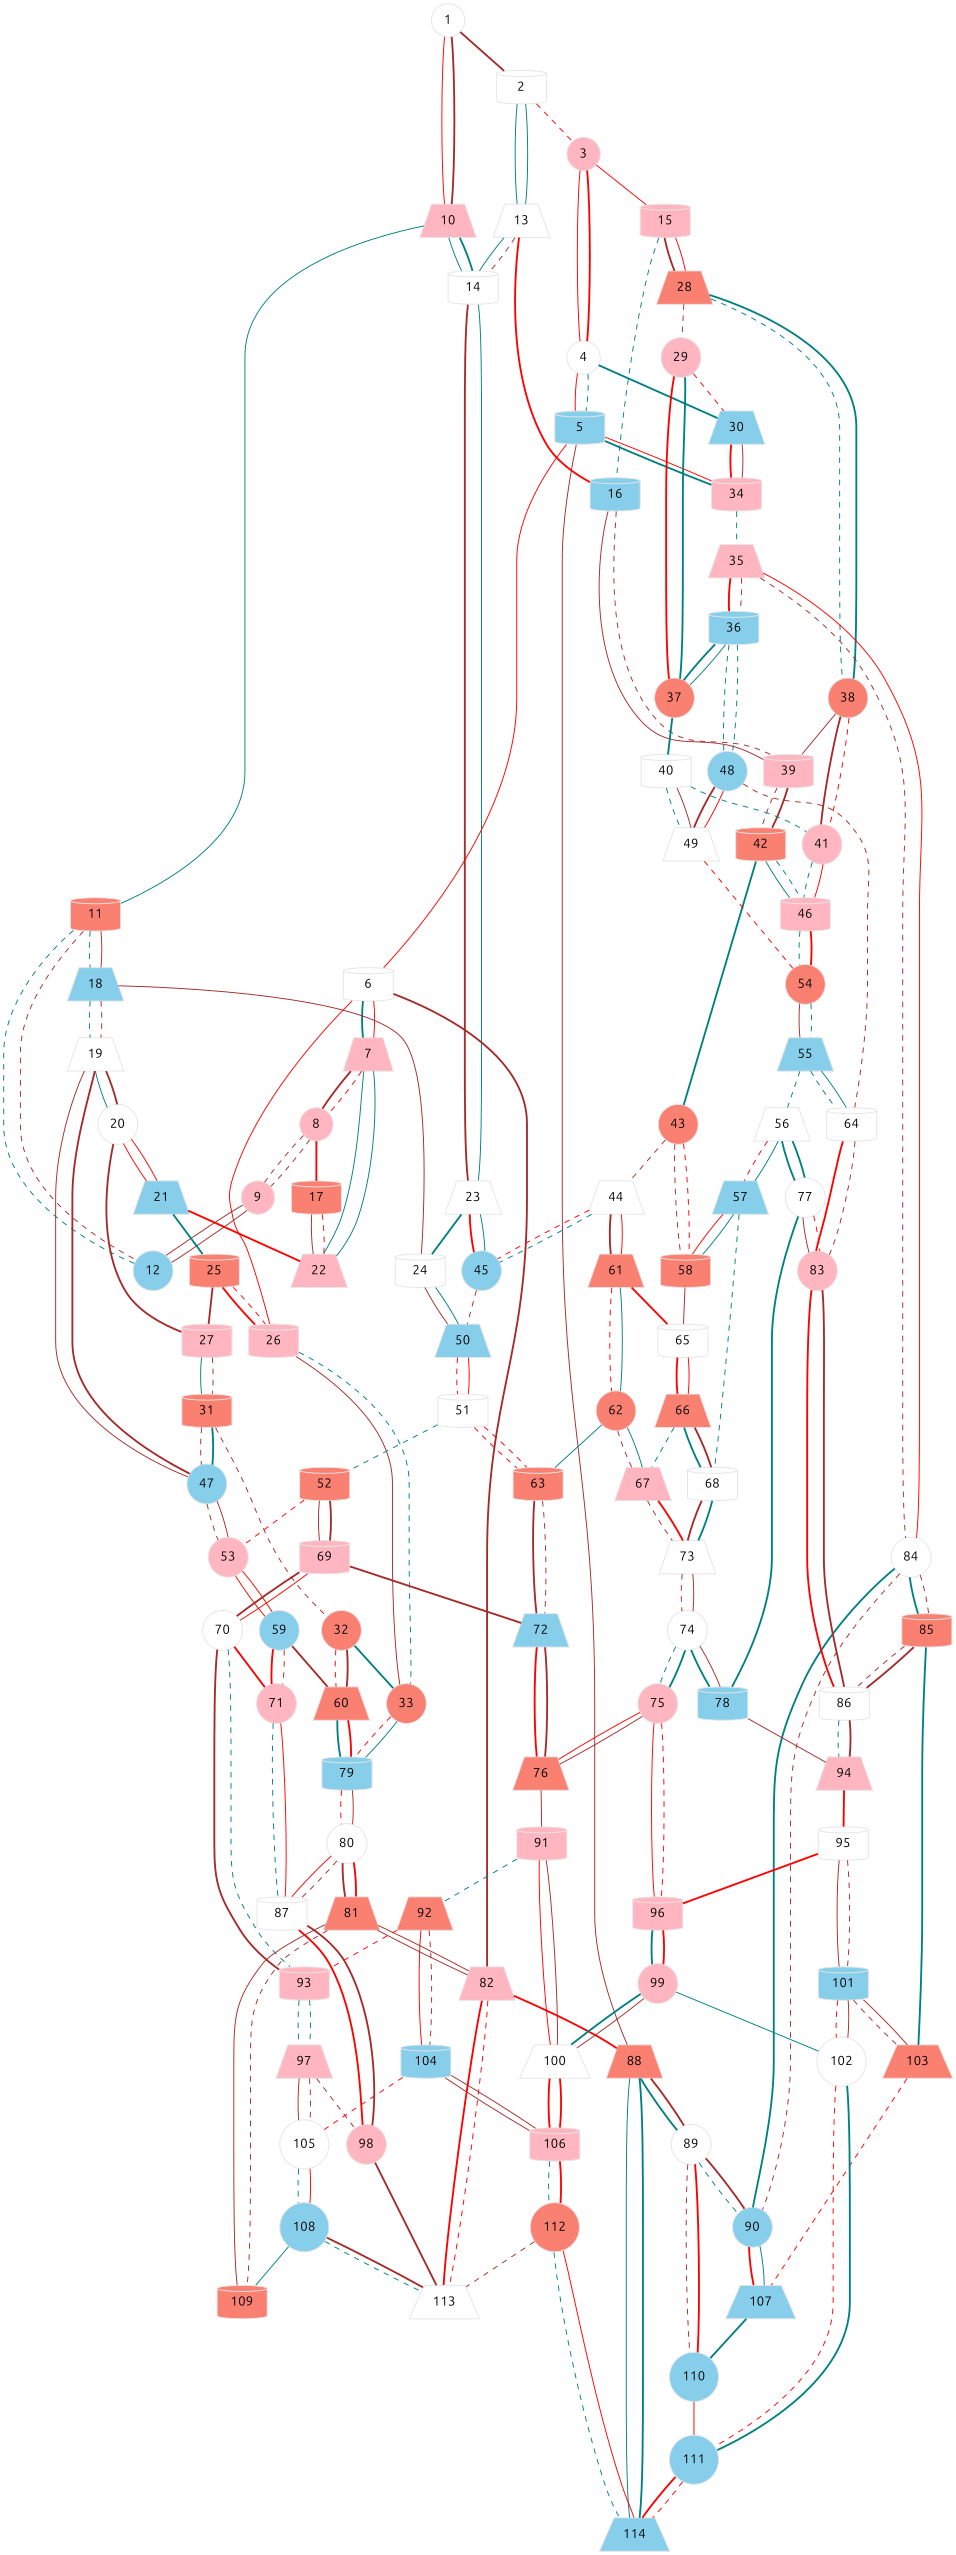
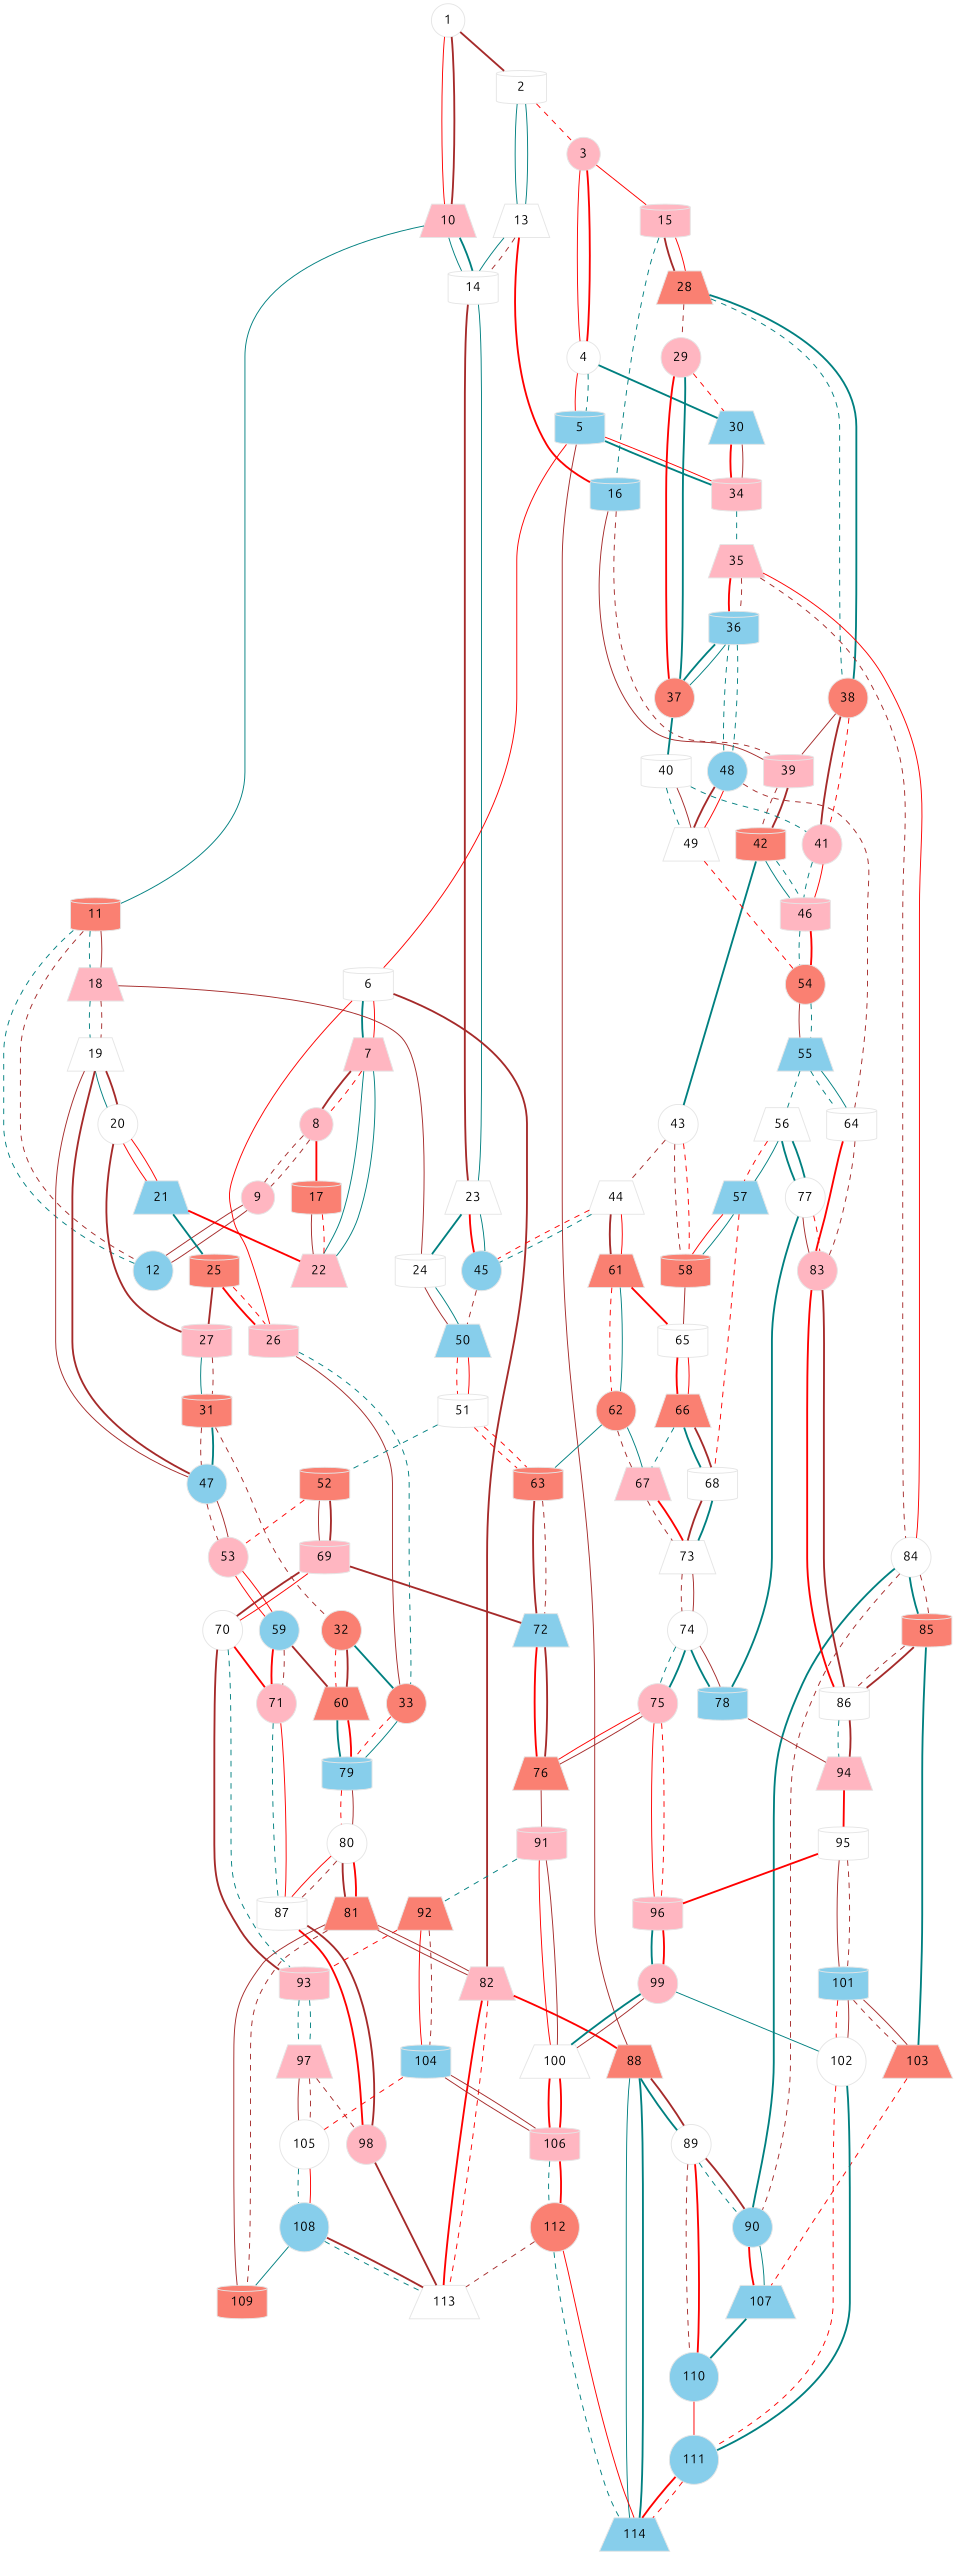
(96, 984) -> (96, 984)
(678, 1124) -> (678, 1124)
(728, 1341) -> (728, 1341)
